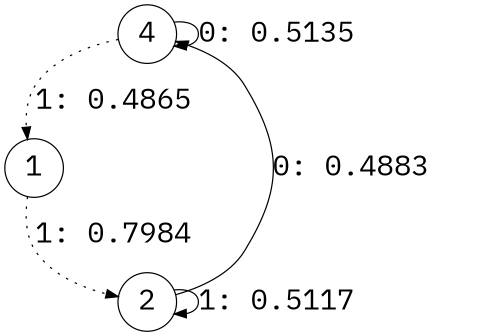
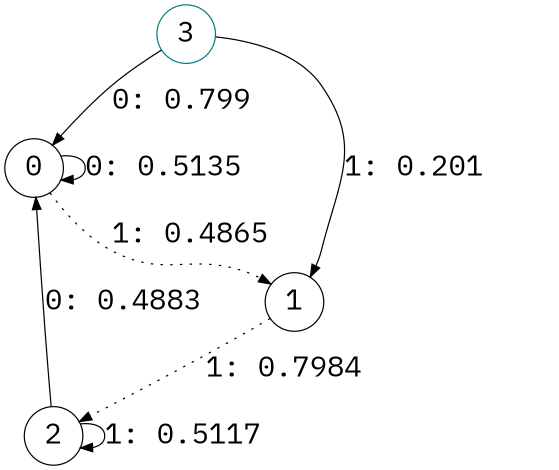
(147, 34) -> (34, 168)
none -> (186, 34)
